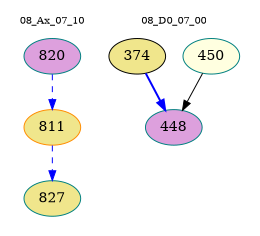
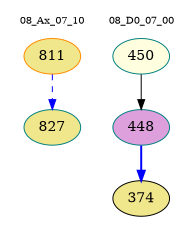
(52, 56) -> none
(153, 87) -> (141, 158)
